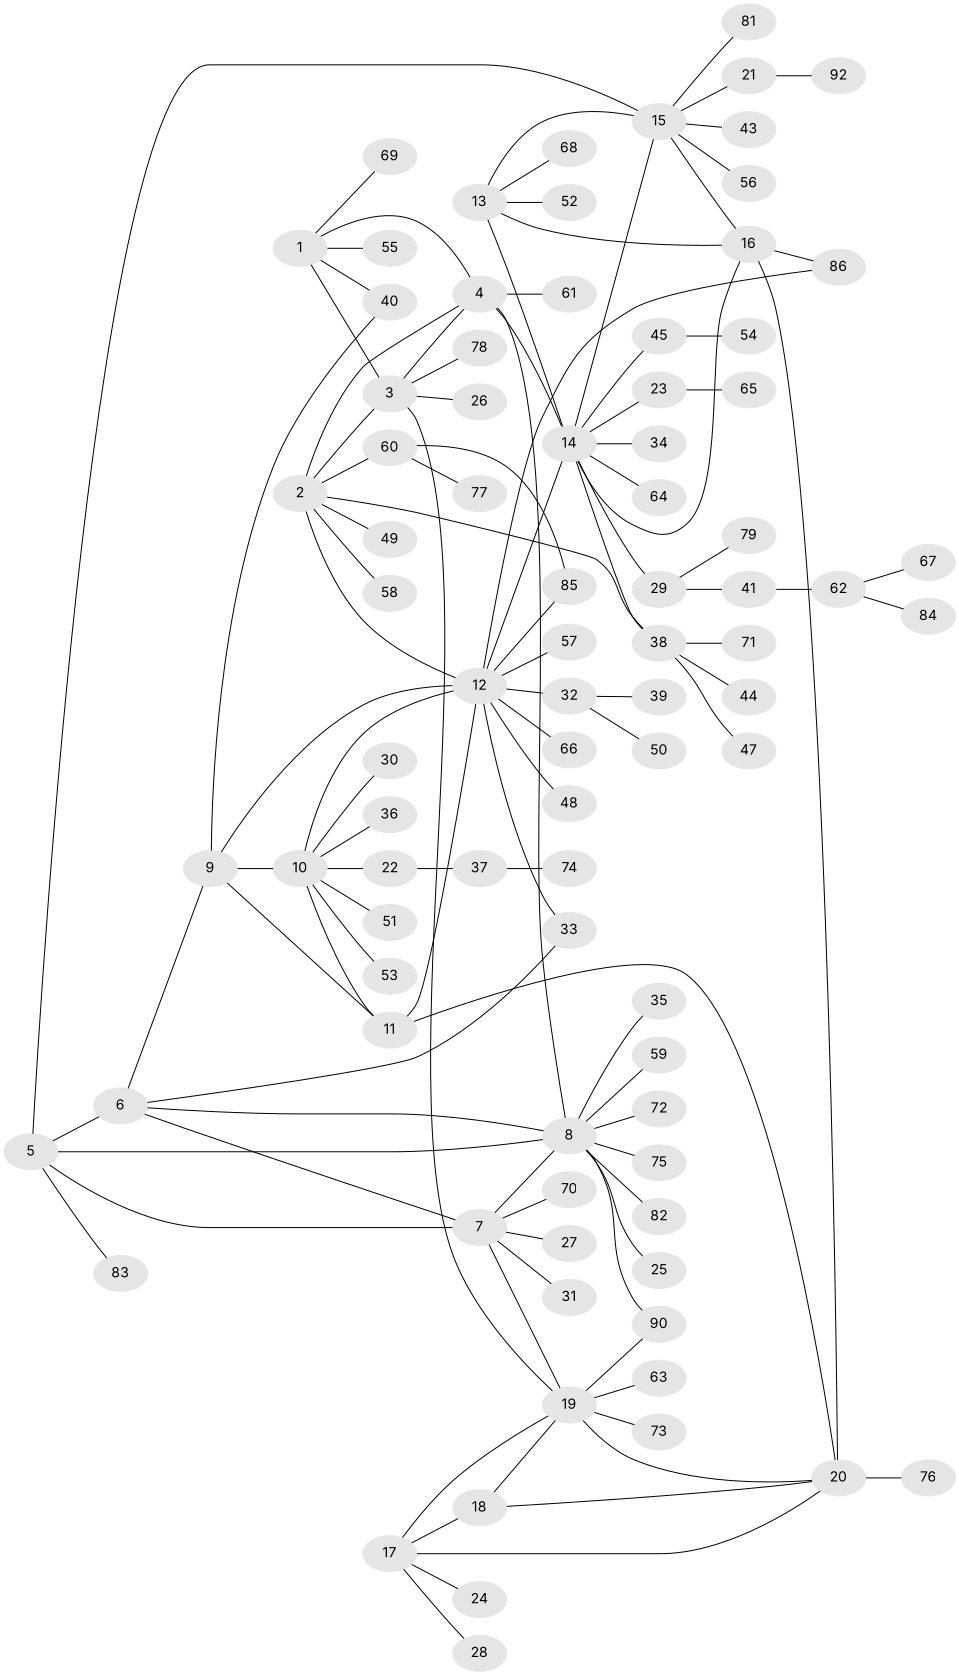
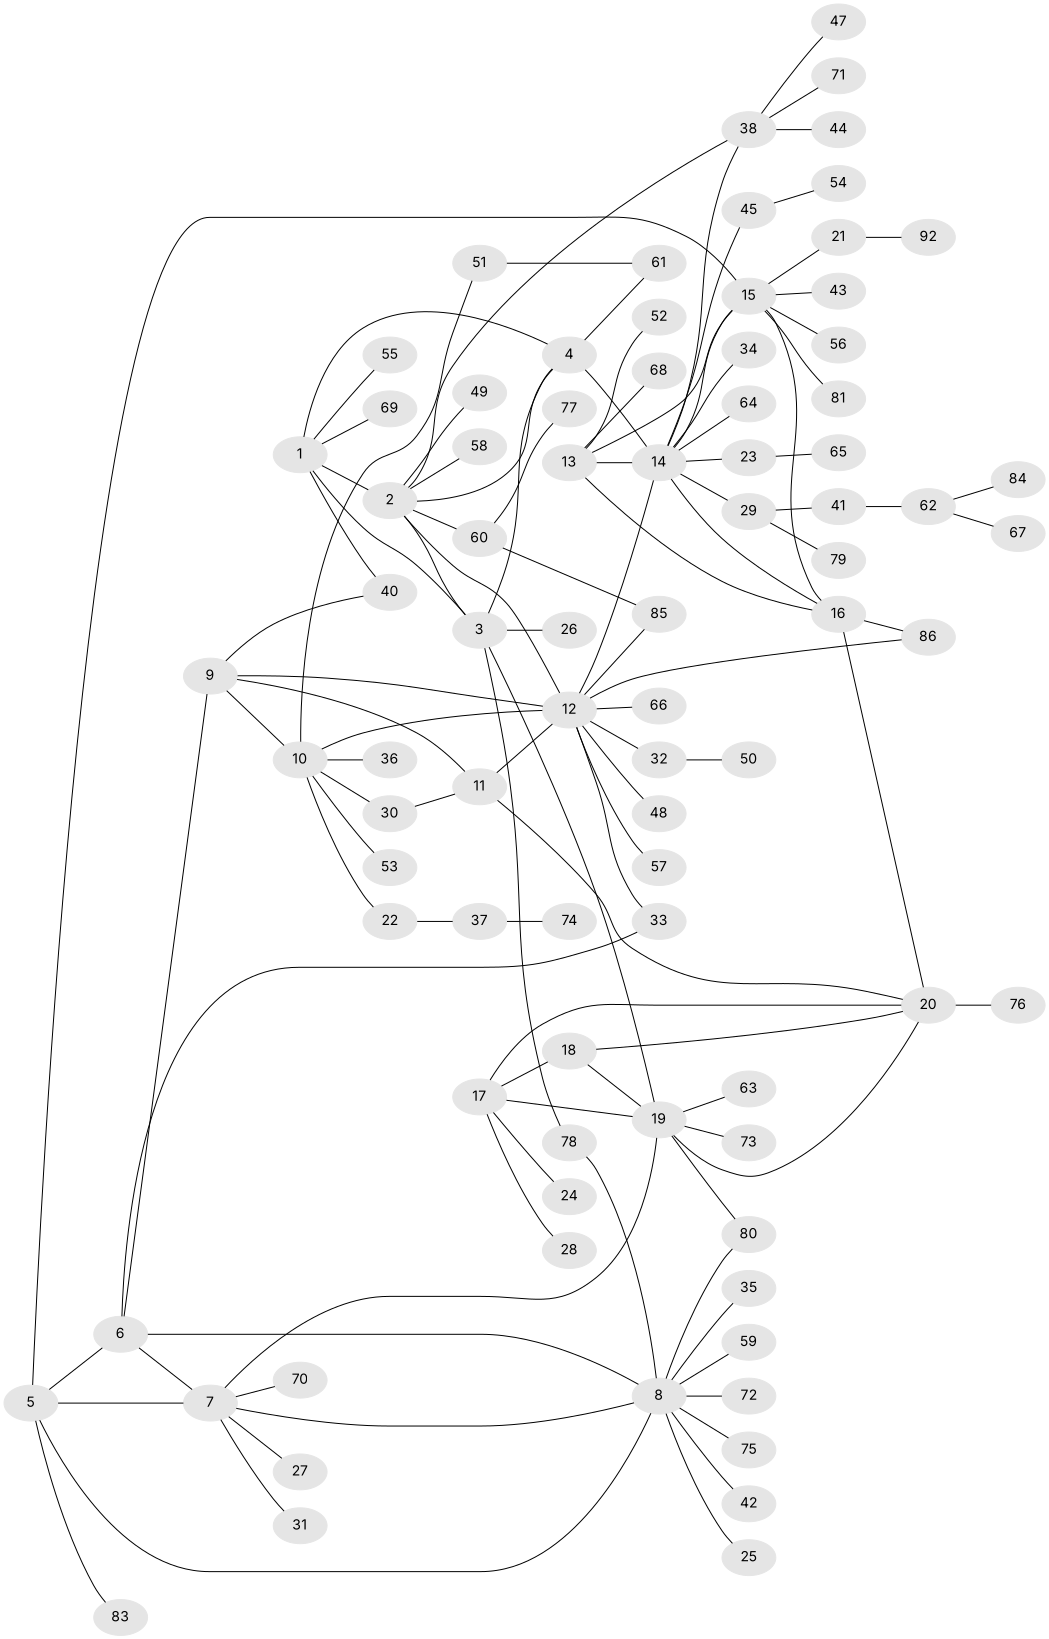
none -> (570, 263)
none -> (345, 478)
(659, 697) -> none
(540, 711) -> (634, 1263)
(335, 954) -> (435, 800)
(659, 1217) -> (749, 1504)
(659, 1324) -> (749, 1235)
